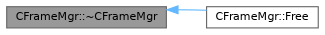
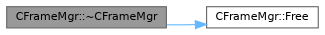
(192, 10) -> (181, 25)
